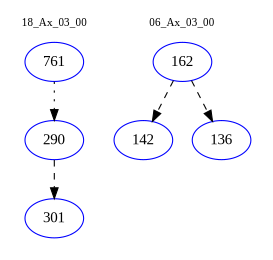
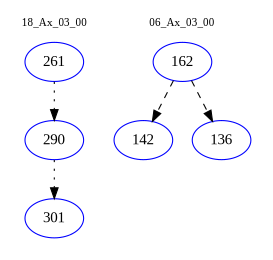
(54, 62) -> (54, 62)
(54, 174) -> (54, 174)
